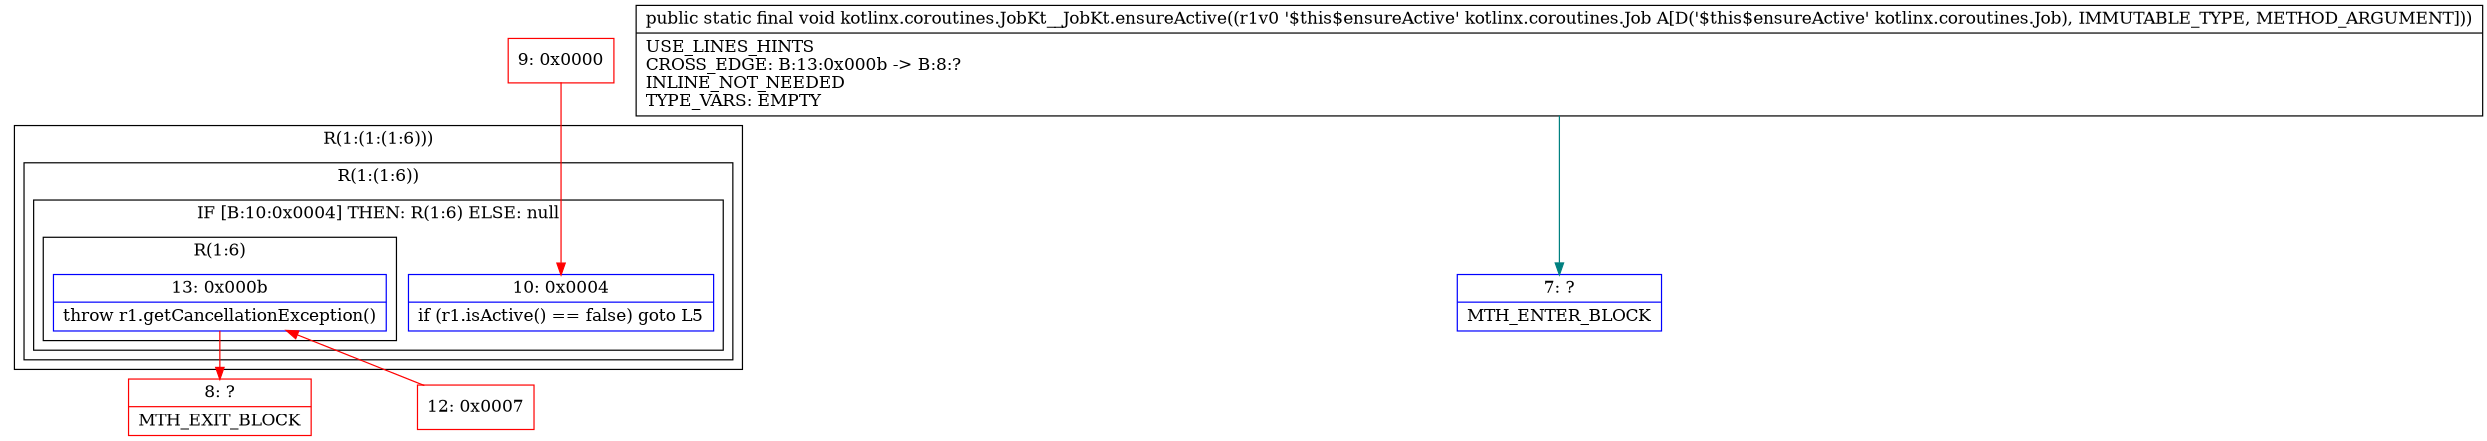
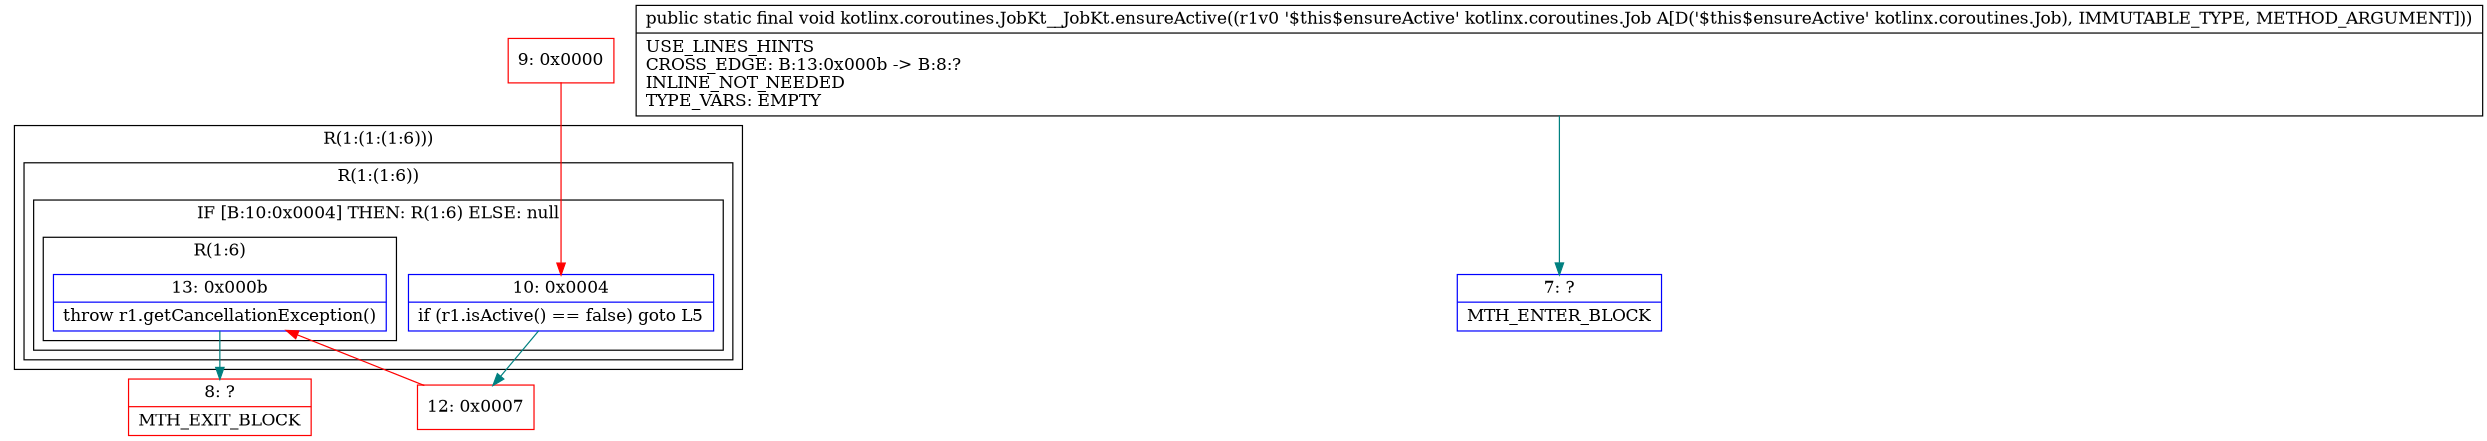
none -> (529, 342)
(220, 349) -> (220, 349)
